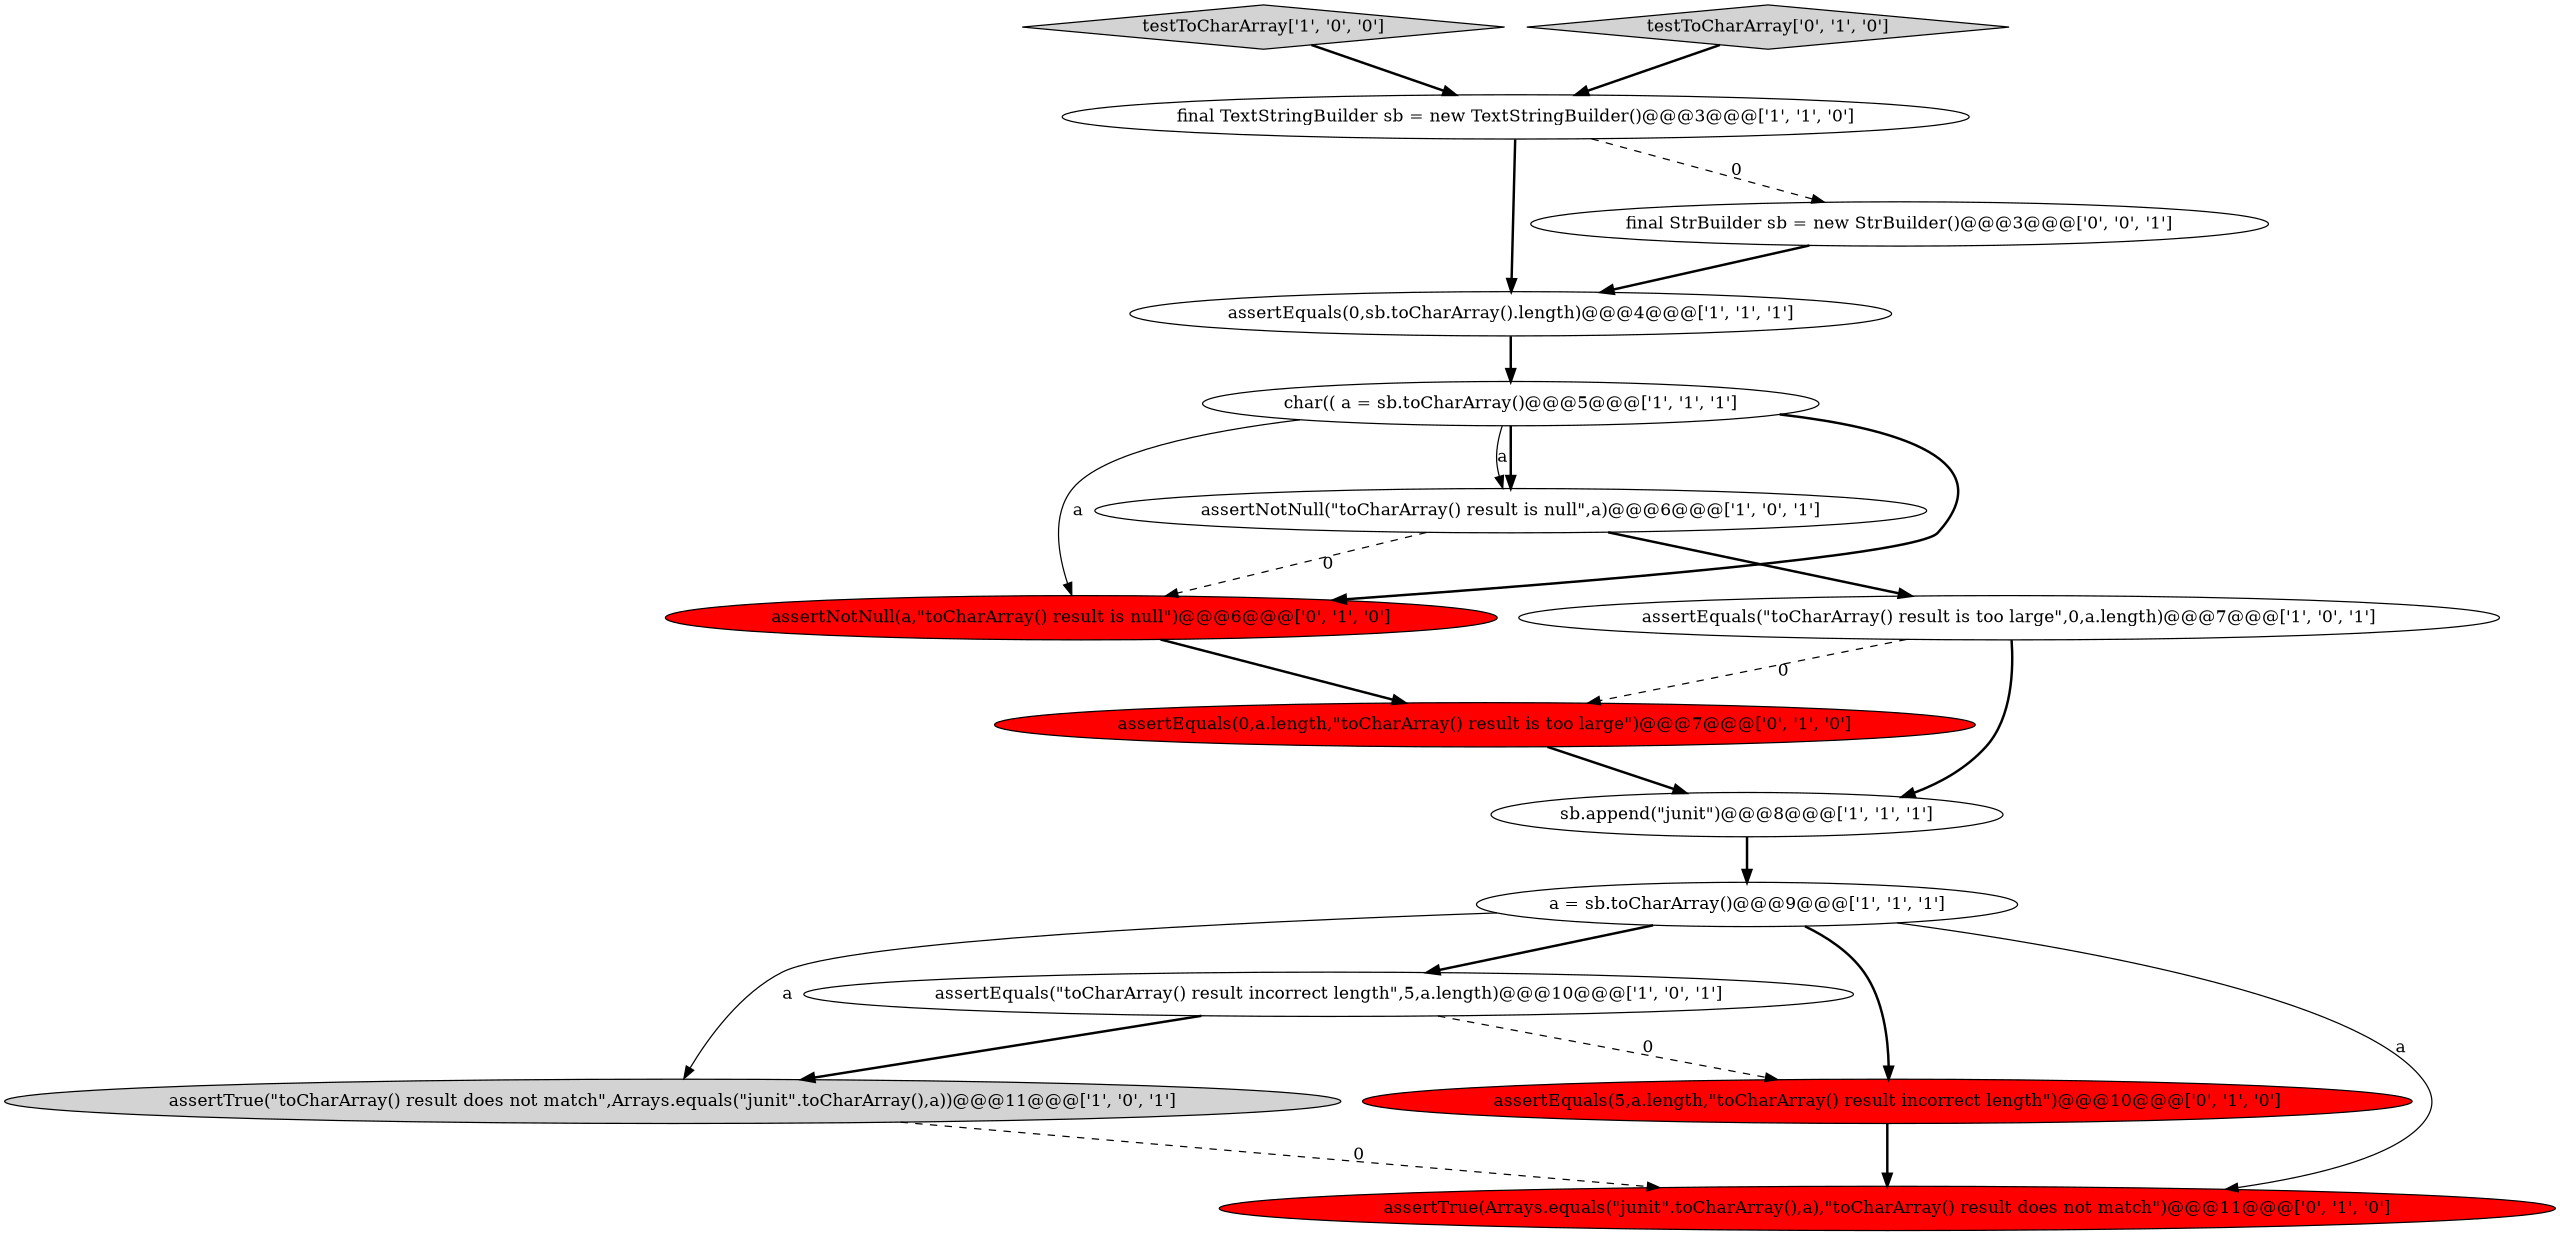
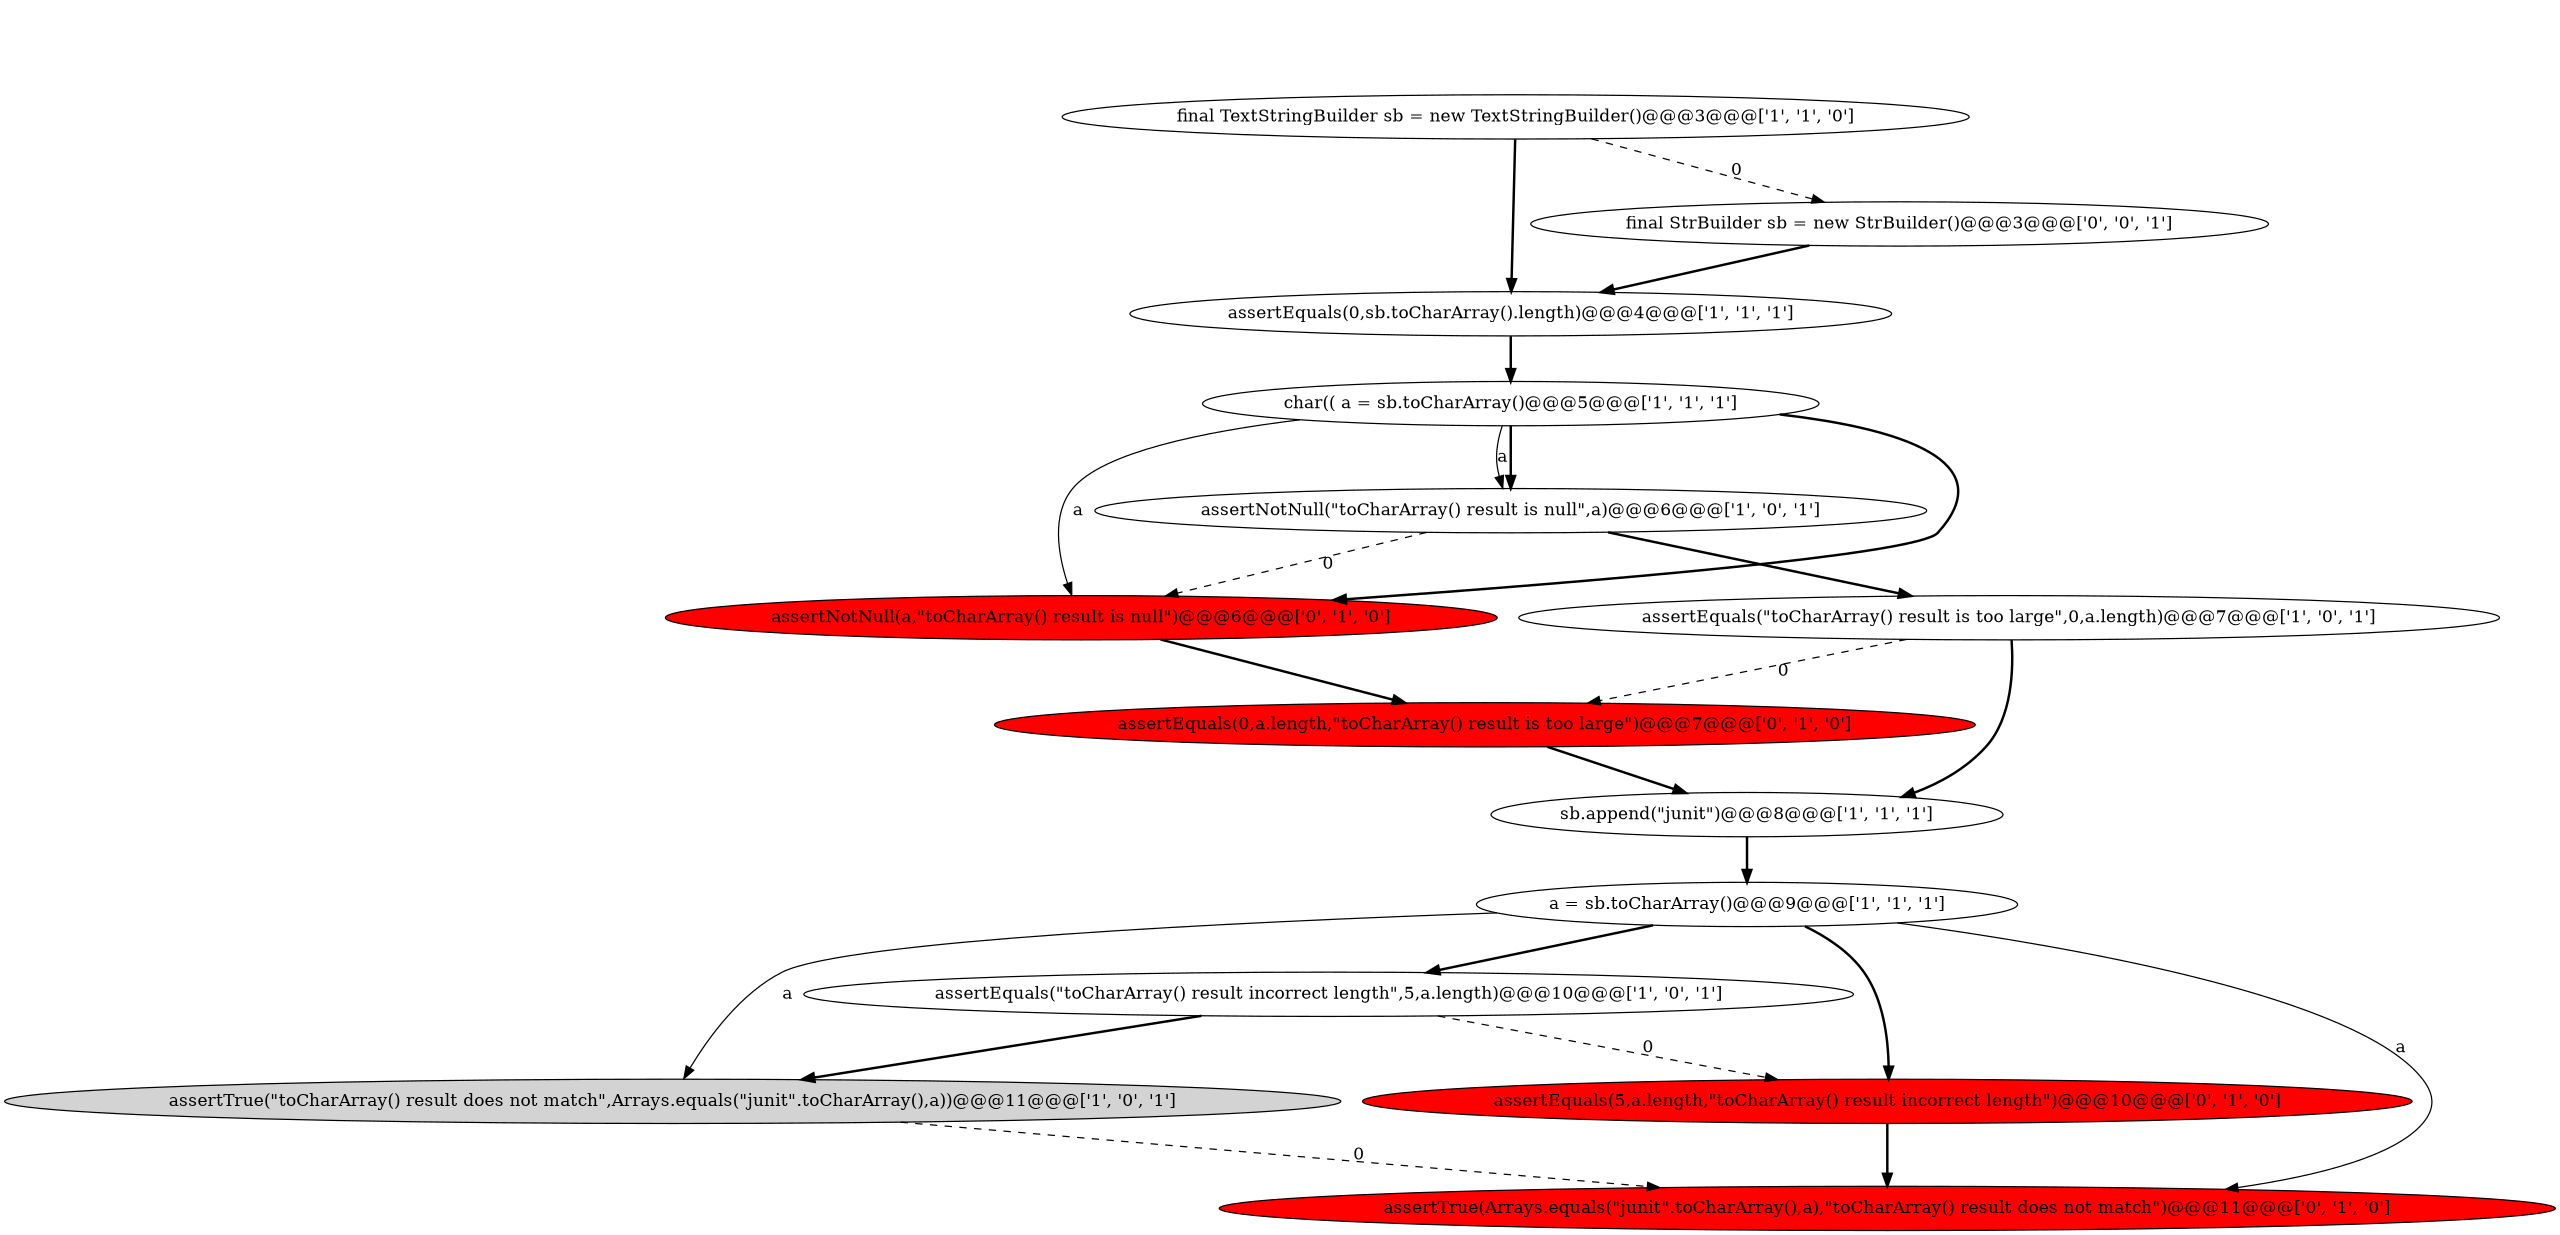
(1263, 27) -> none
(1768, 27) -> none
